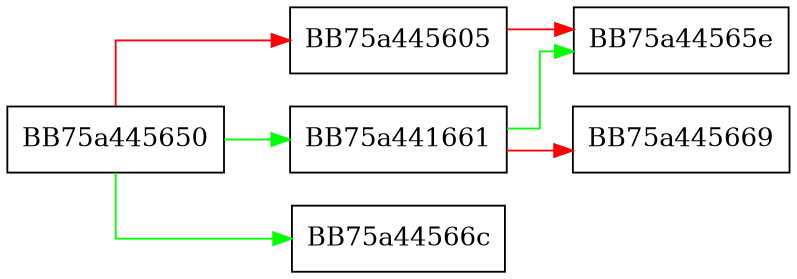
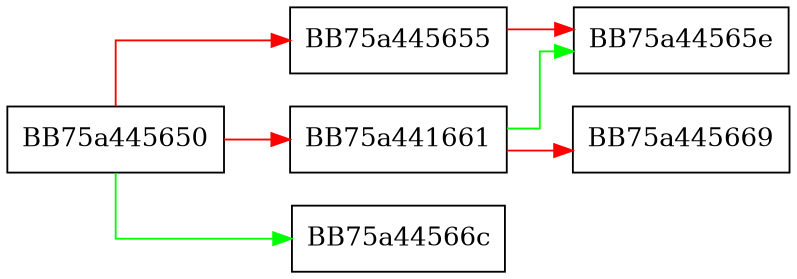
(398, 40) -> (398, 40)
(248, 140) -> (248, 140)
